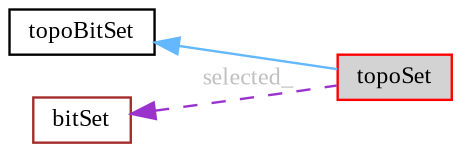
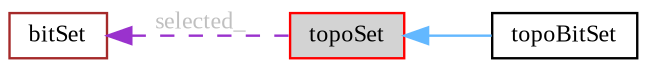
(258, 58) -> (460, 36)
